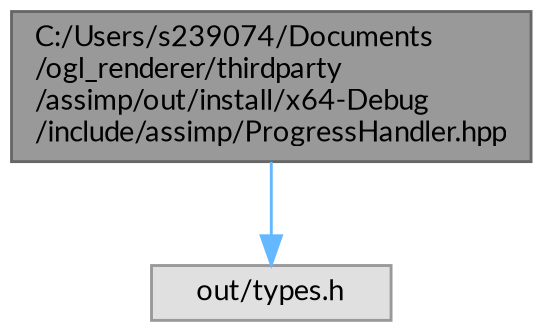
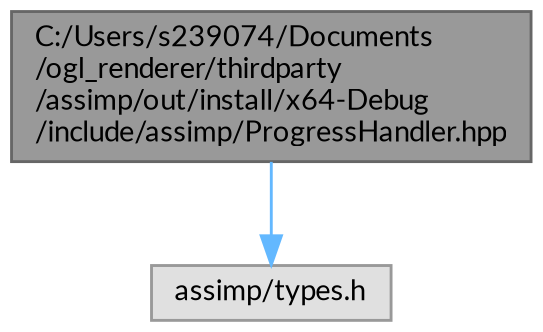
(271, 293) -> (271, 293)
